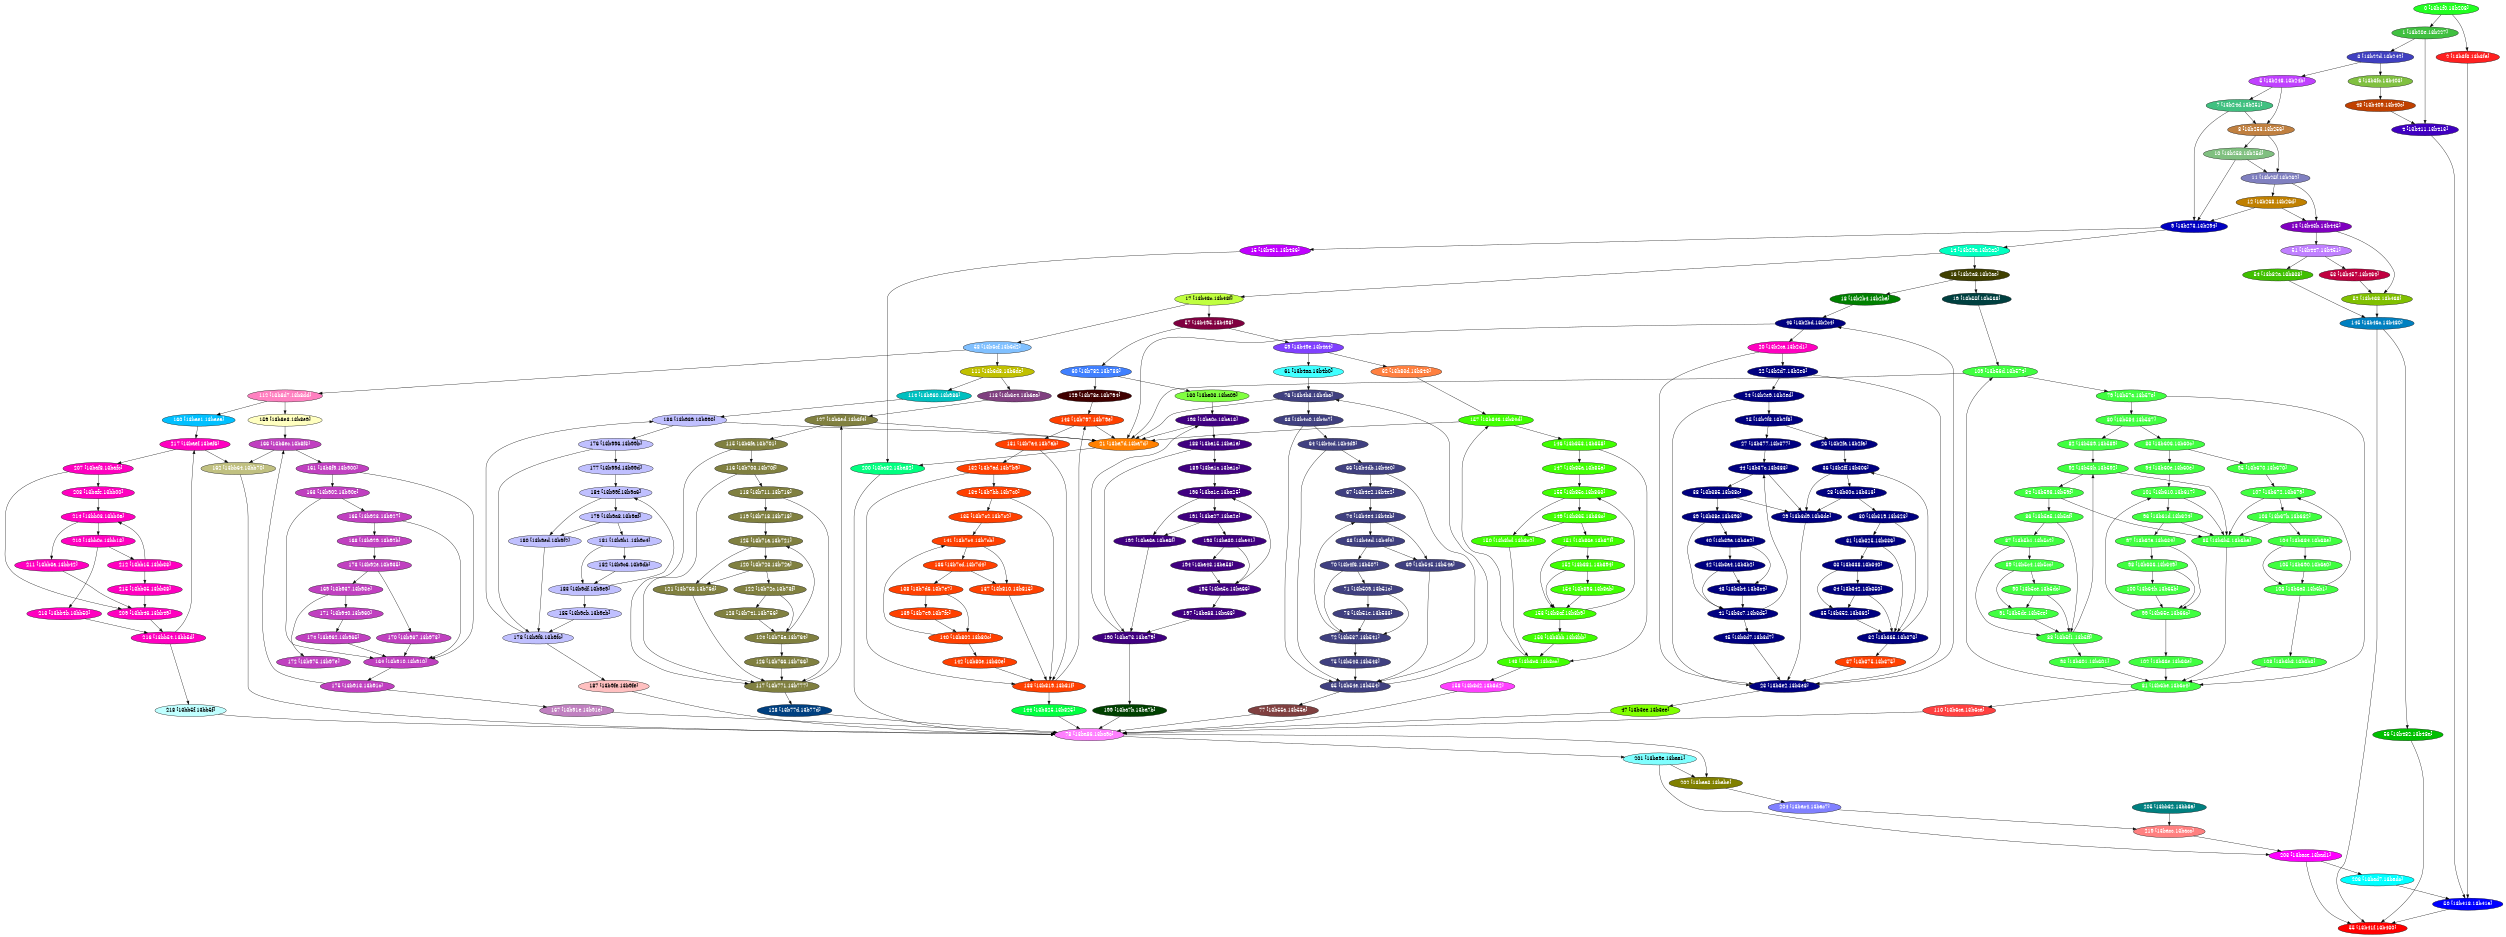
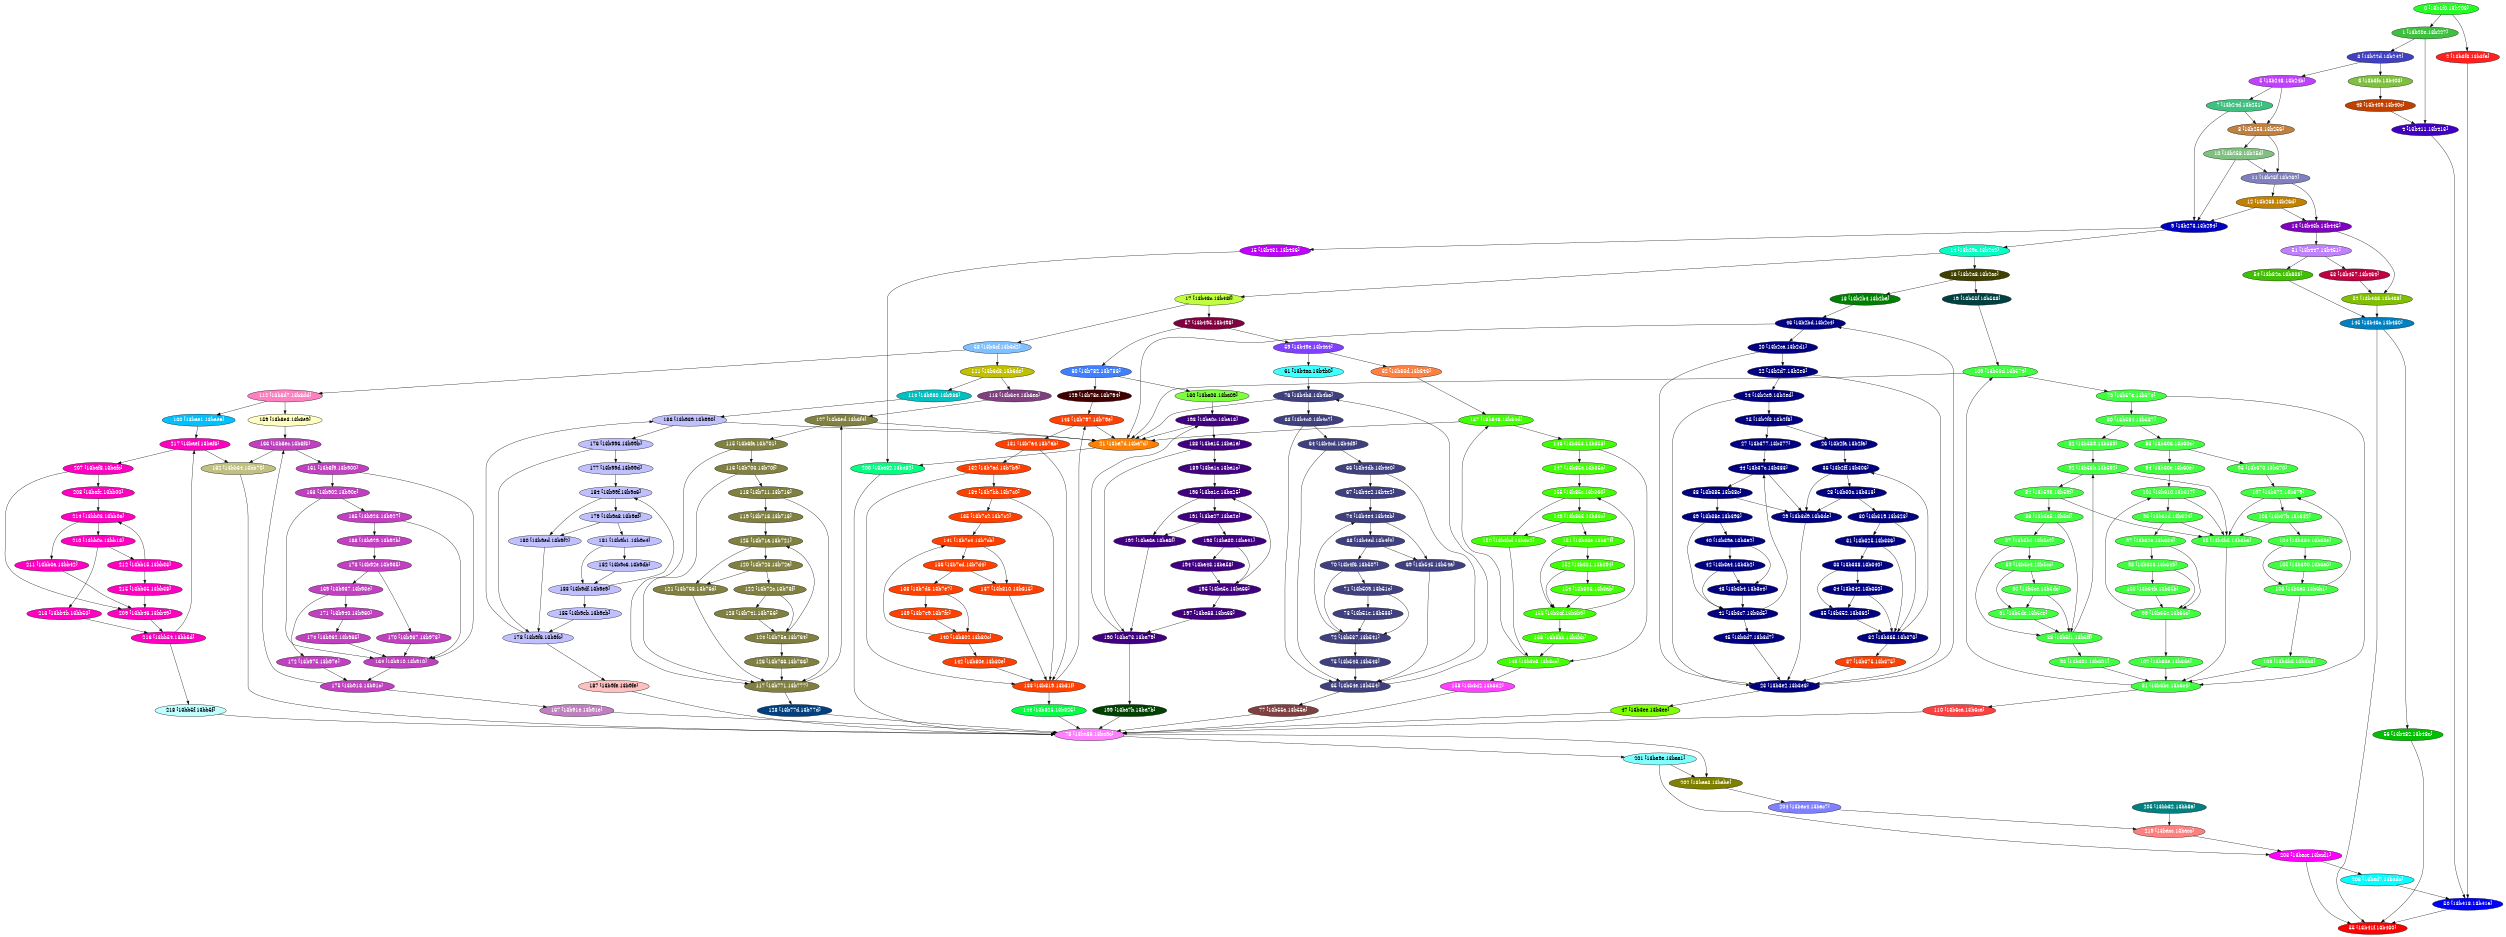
(1783, 348) -> (1783, 348)
none -> (334, 673)
